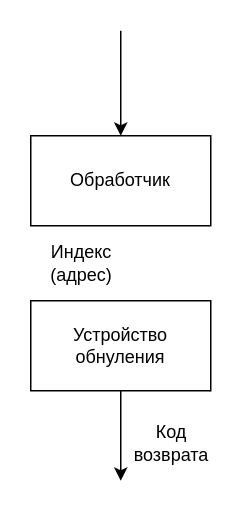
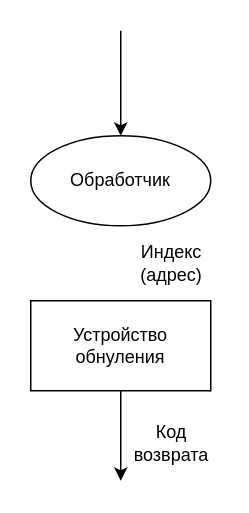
(121, 181) -> (121, 181)
(82, 263) -> (172, 263)
